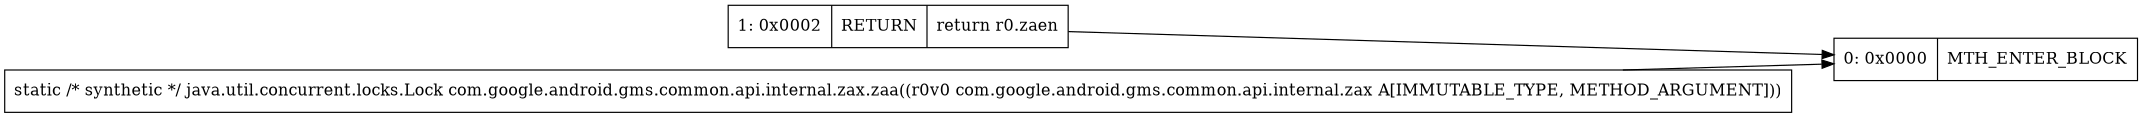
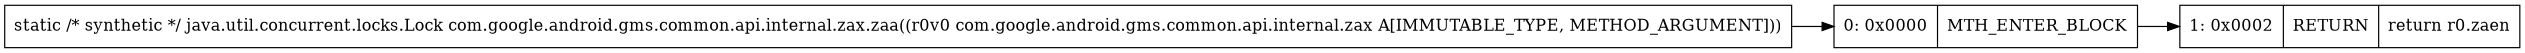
(1445, 43) -> (2152, 26)
